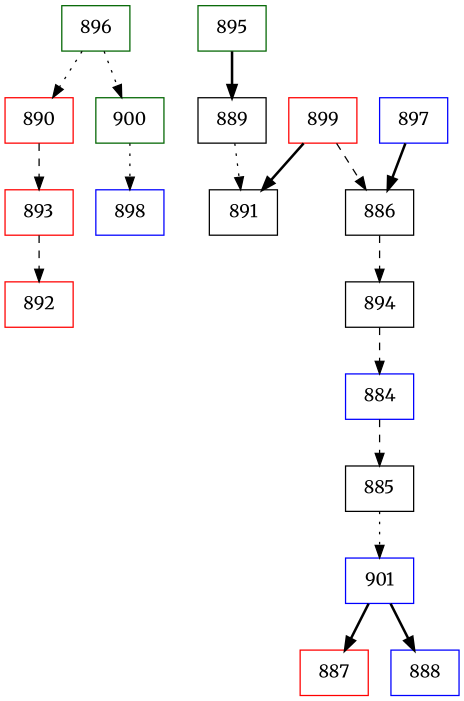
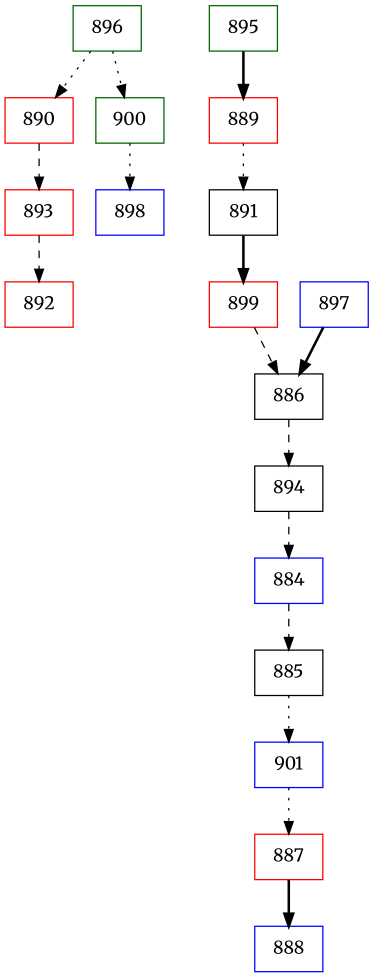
(232, 120) -> (243, 120)
(287, 162) -> (243, 252)
(360, 621) -> (289, 805)
(399, 621) -> (289, 897)
